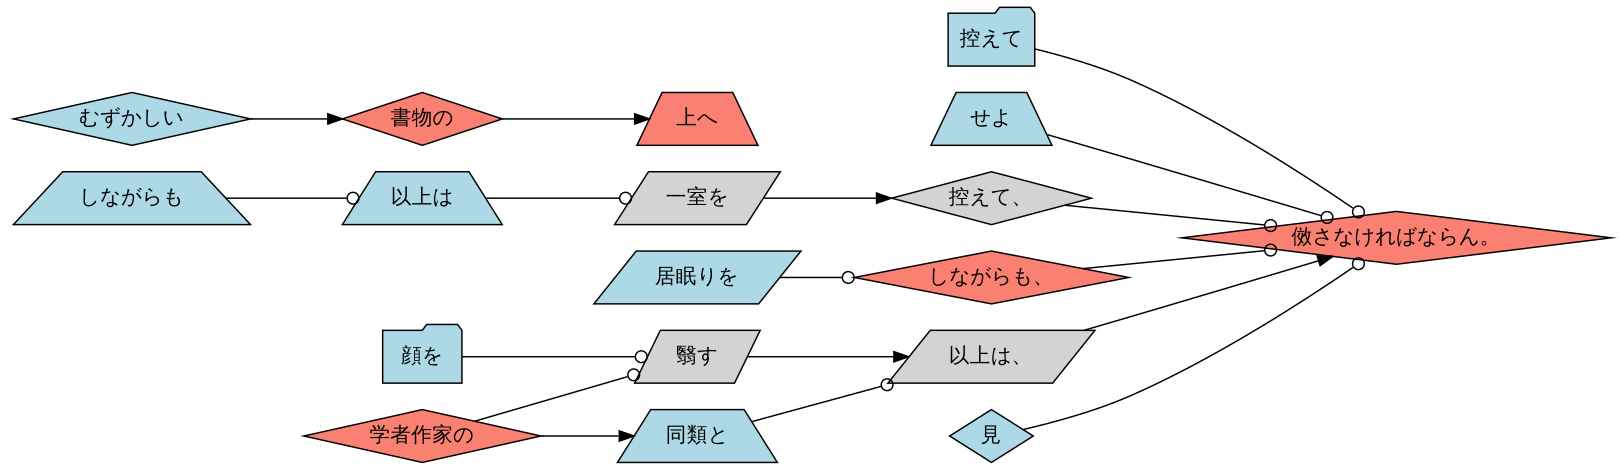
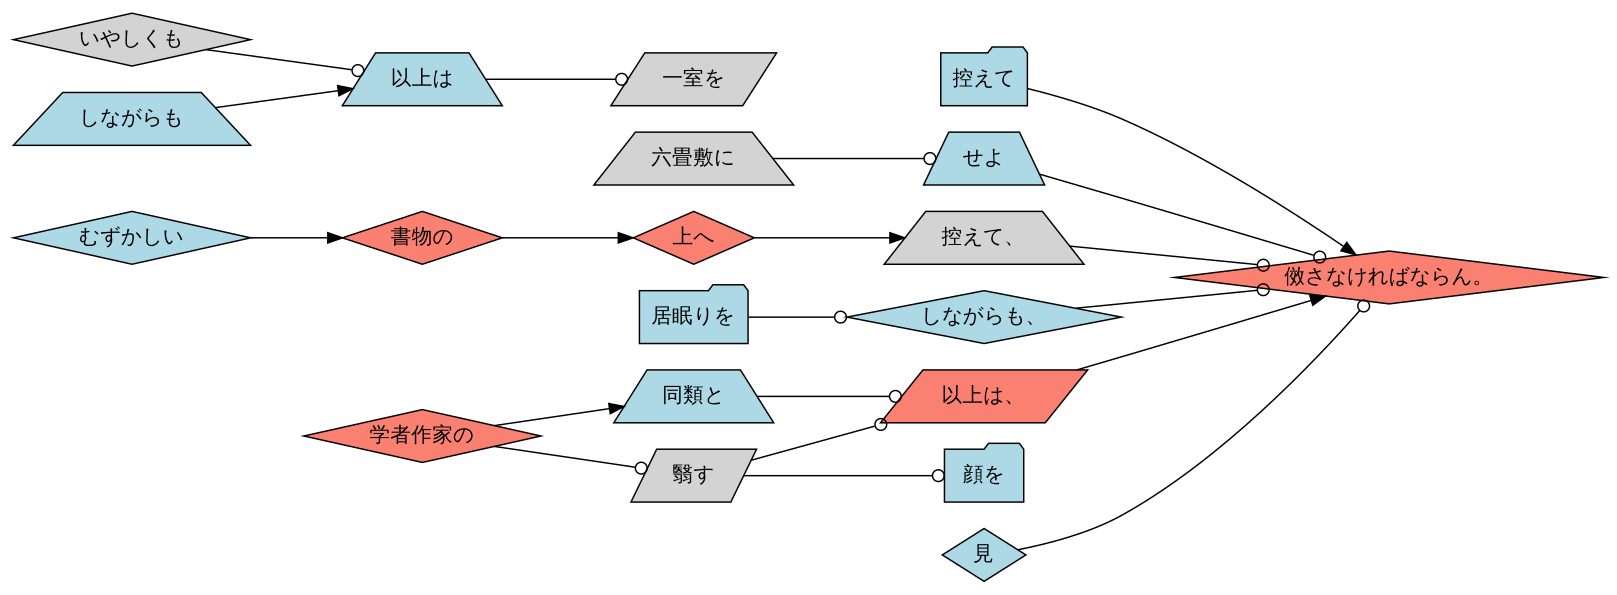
none -> (132, 40)
(1201, 115) -> (1192, 154)
(697, 119) -> (694, 238)
none -> (694, 159)
(286, 198) -> (277, 99)
(820, 198) -> (822, 238)
(991, 198) -> (984, 238)
(697, 277) -> (694, 317)
(991, 277) -> (984, 317)
(549, 357) -> (838, 476)
(821, 357) -> (813, 443)
(991, 357) -> (984, 396)
